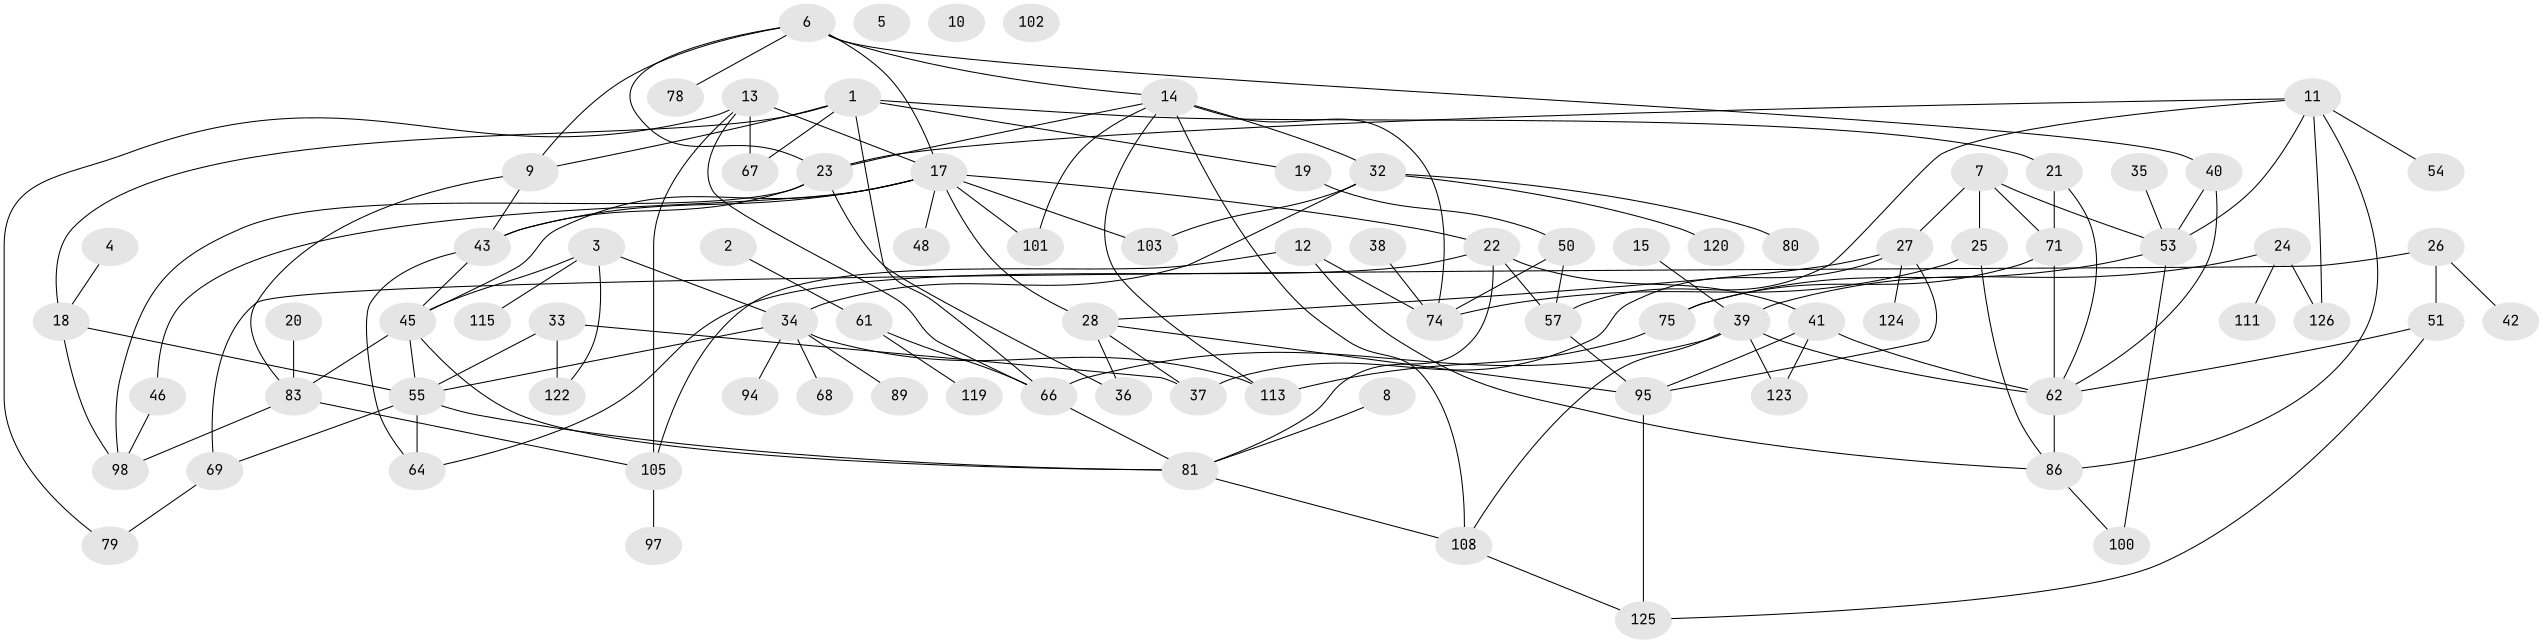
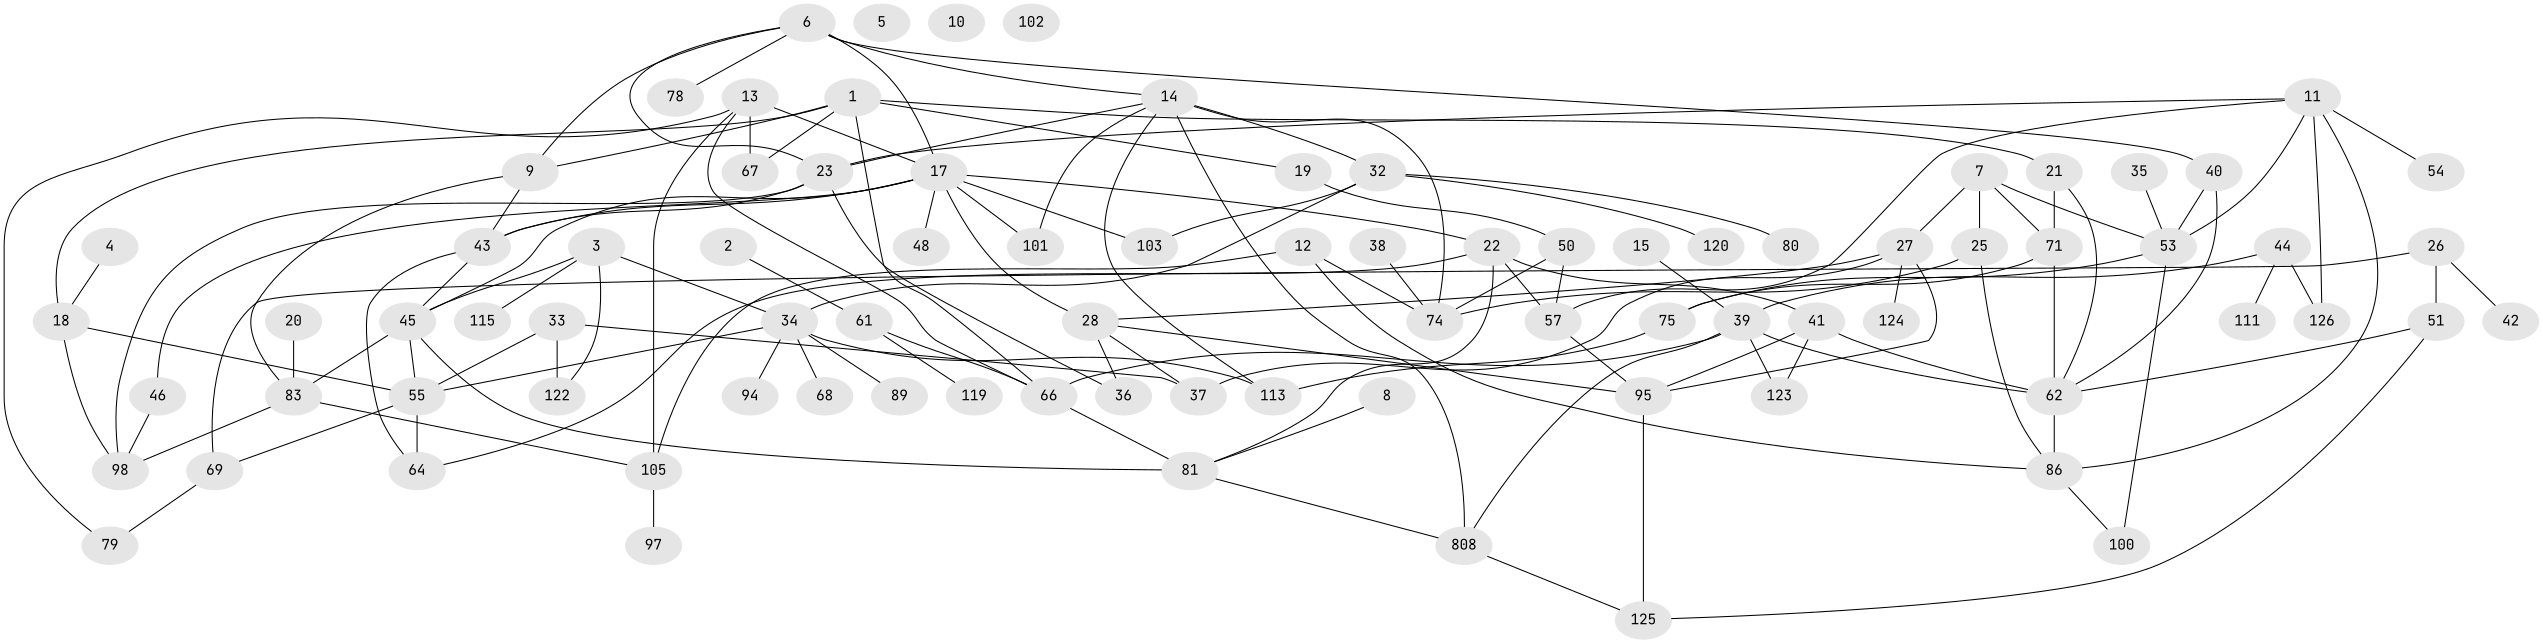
(2282, 247) -> (2282, 247)
(800, 454) -> none
(1464, 546) -> (1464, 546)
